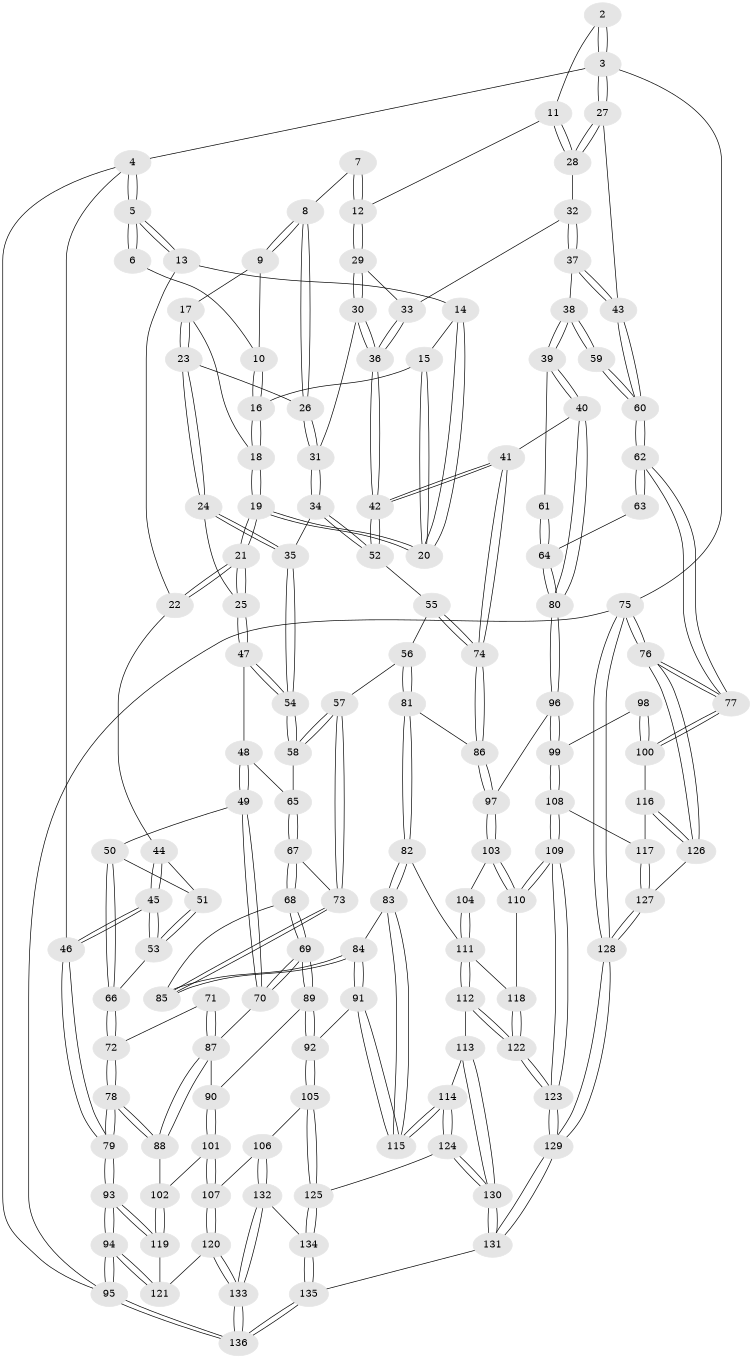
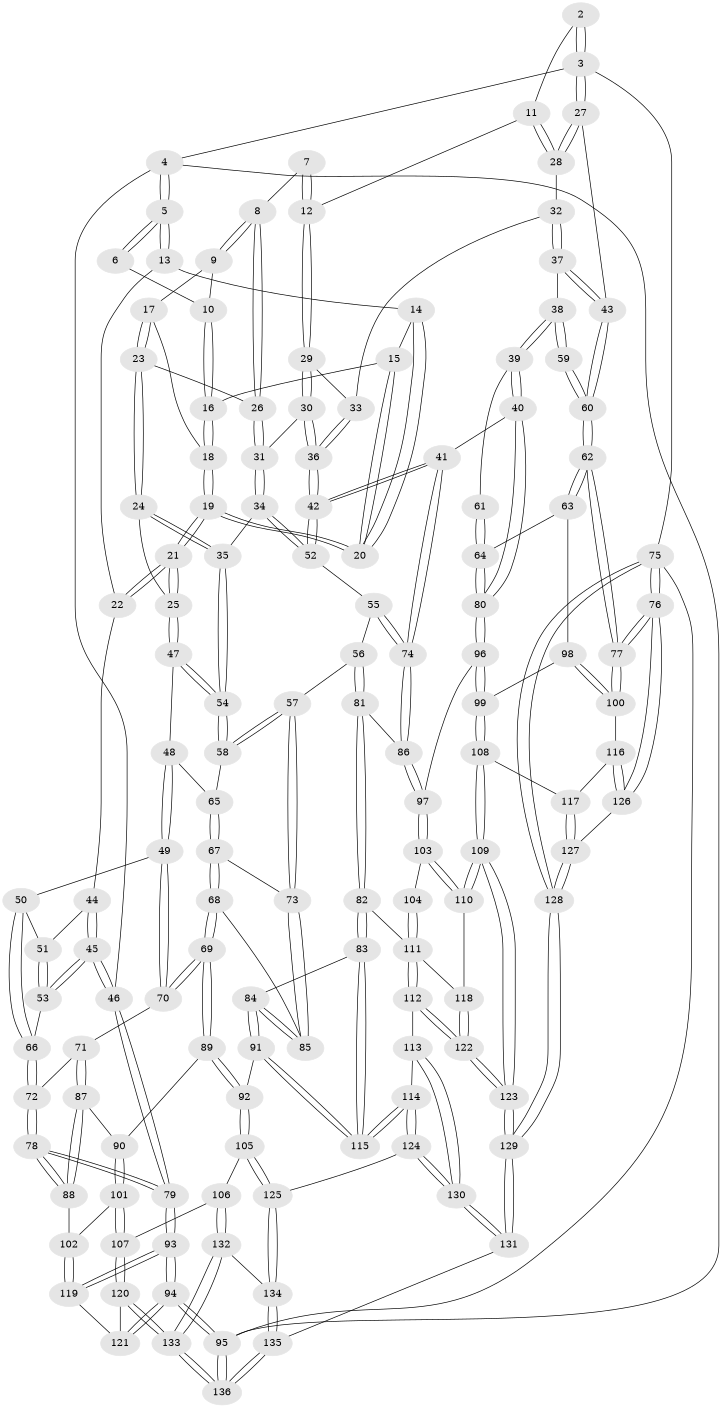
none -> (568, 581)
(236, 1024) -> (128, 1020)
